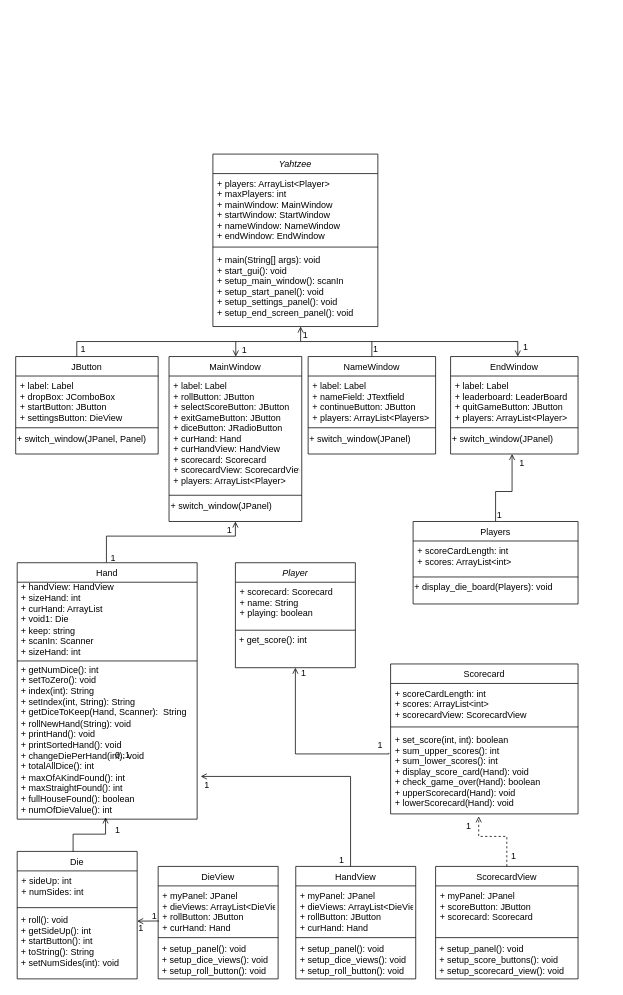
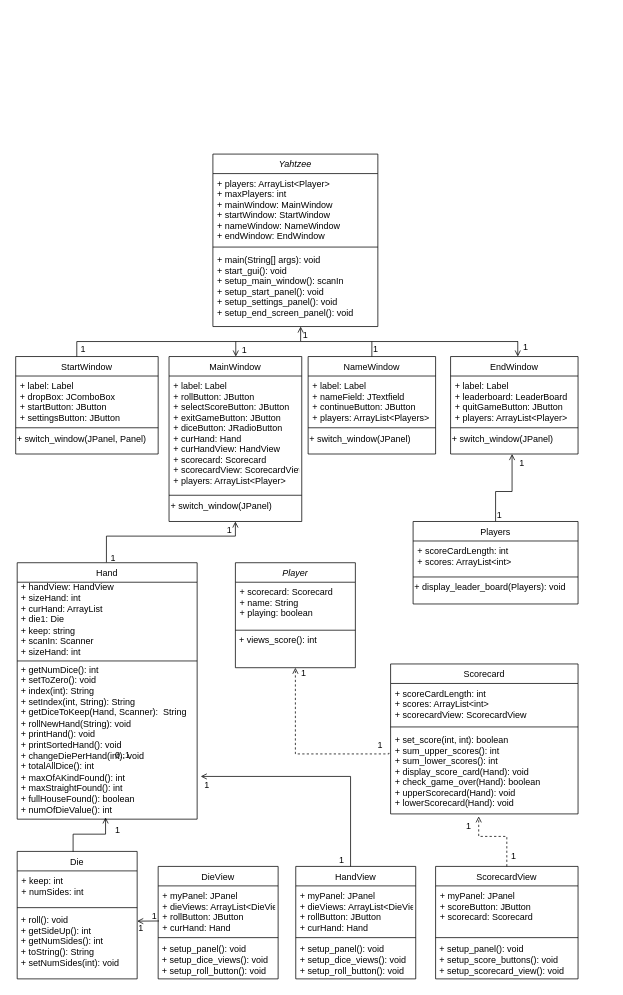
(86, 367) -> (86, 367)
(48, 386) -> (48, 386)
(491, 588) -> (498, 588)
(64, 620) -> (64, 620)
(277, 641) -> (281, 641)
(299, 754) -> (299, 754)
(48, 881) -> (44, 881)
(72, 942) -> (72, 942)
